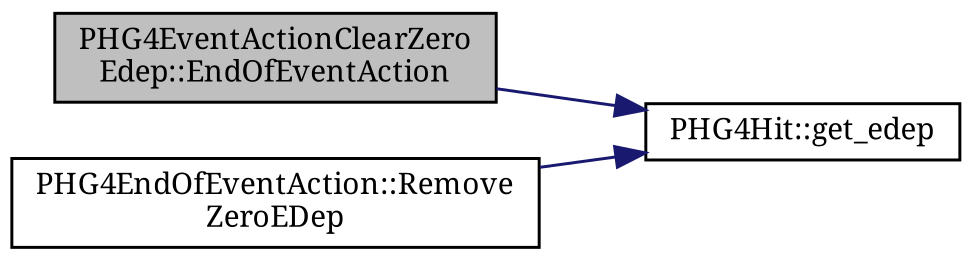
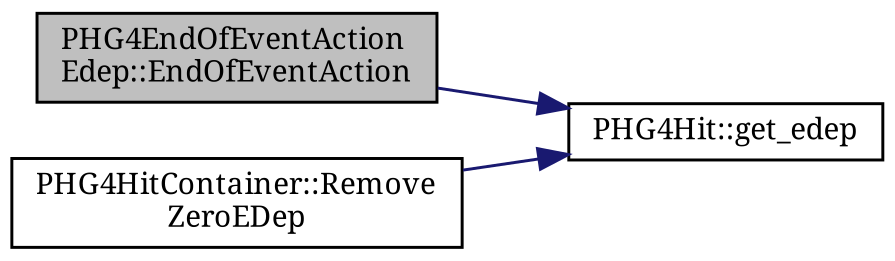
(276, 58) -> (237, 58)
(276, 203) -> (237, 203)
